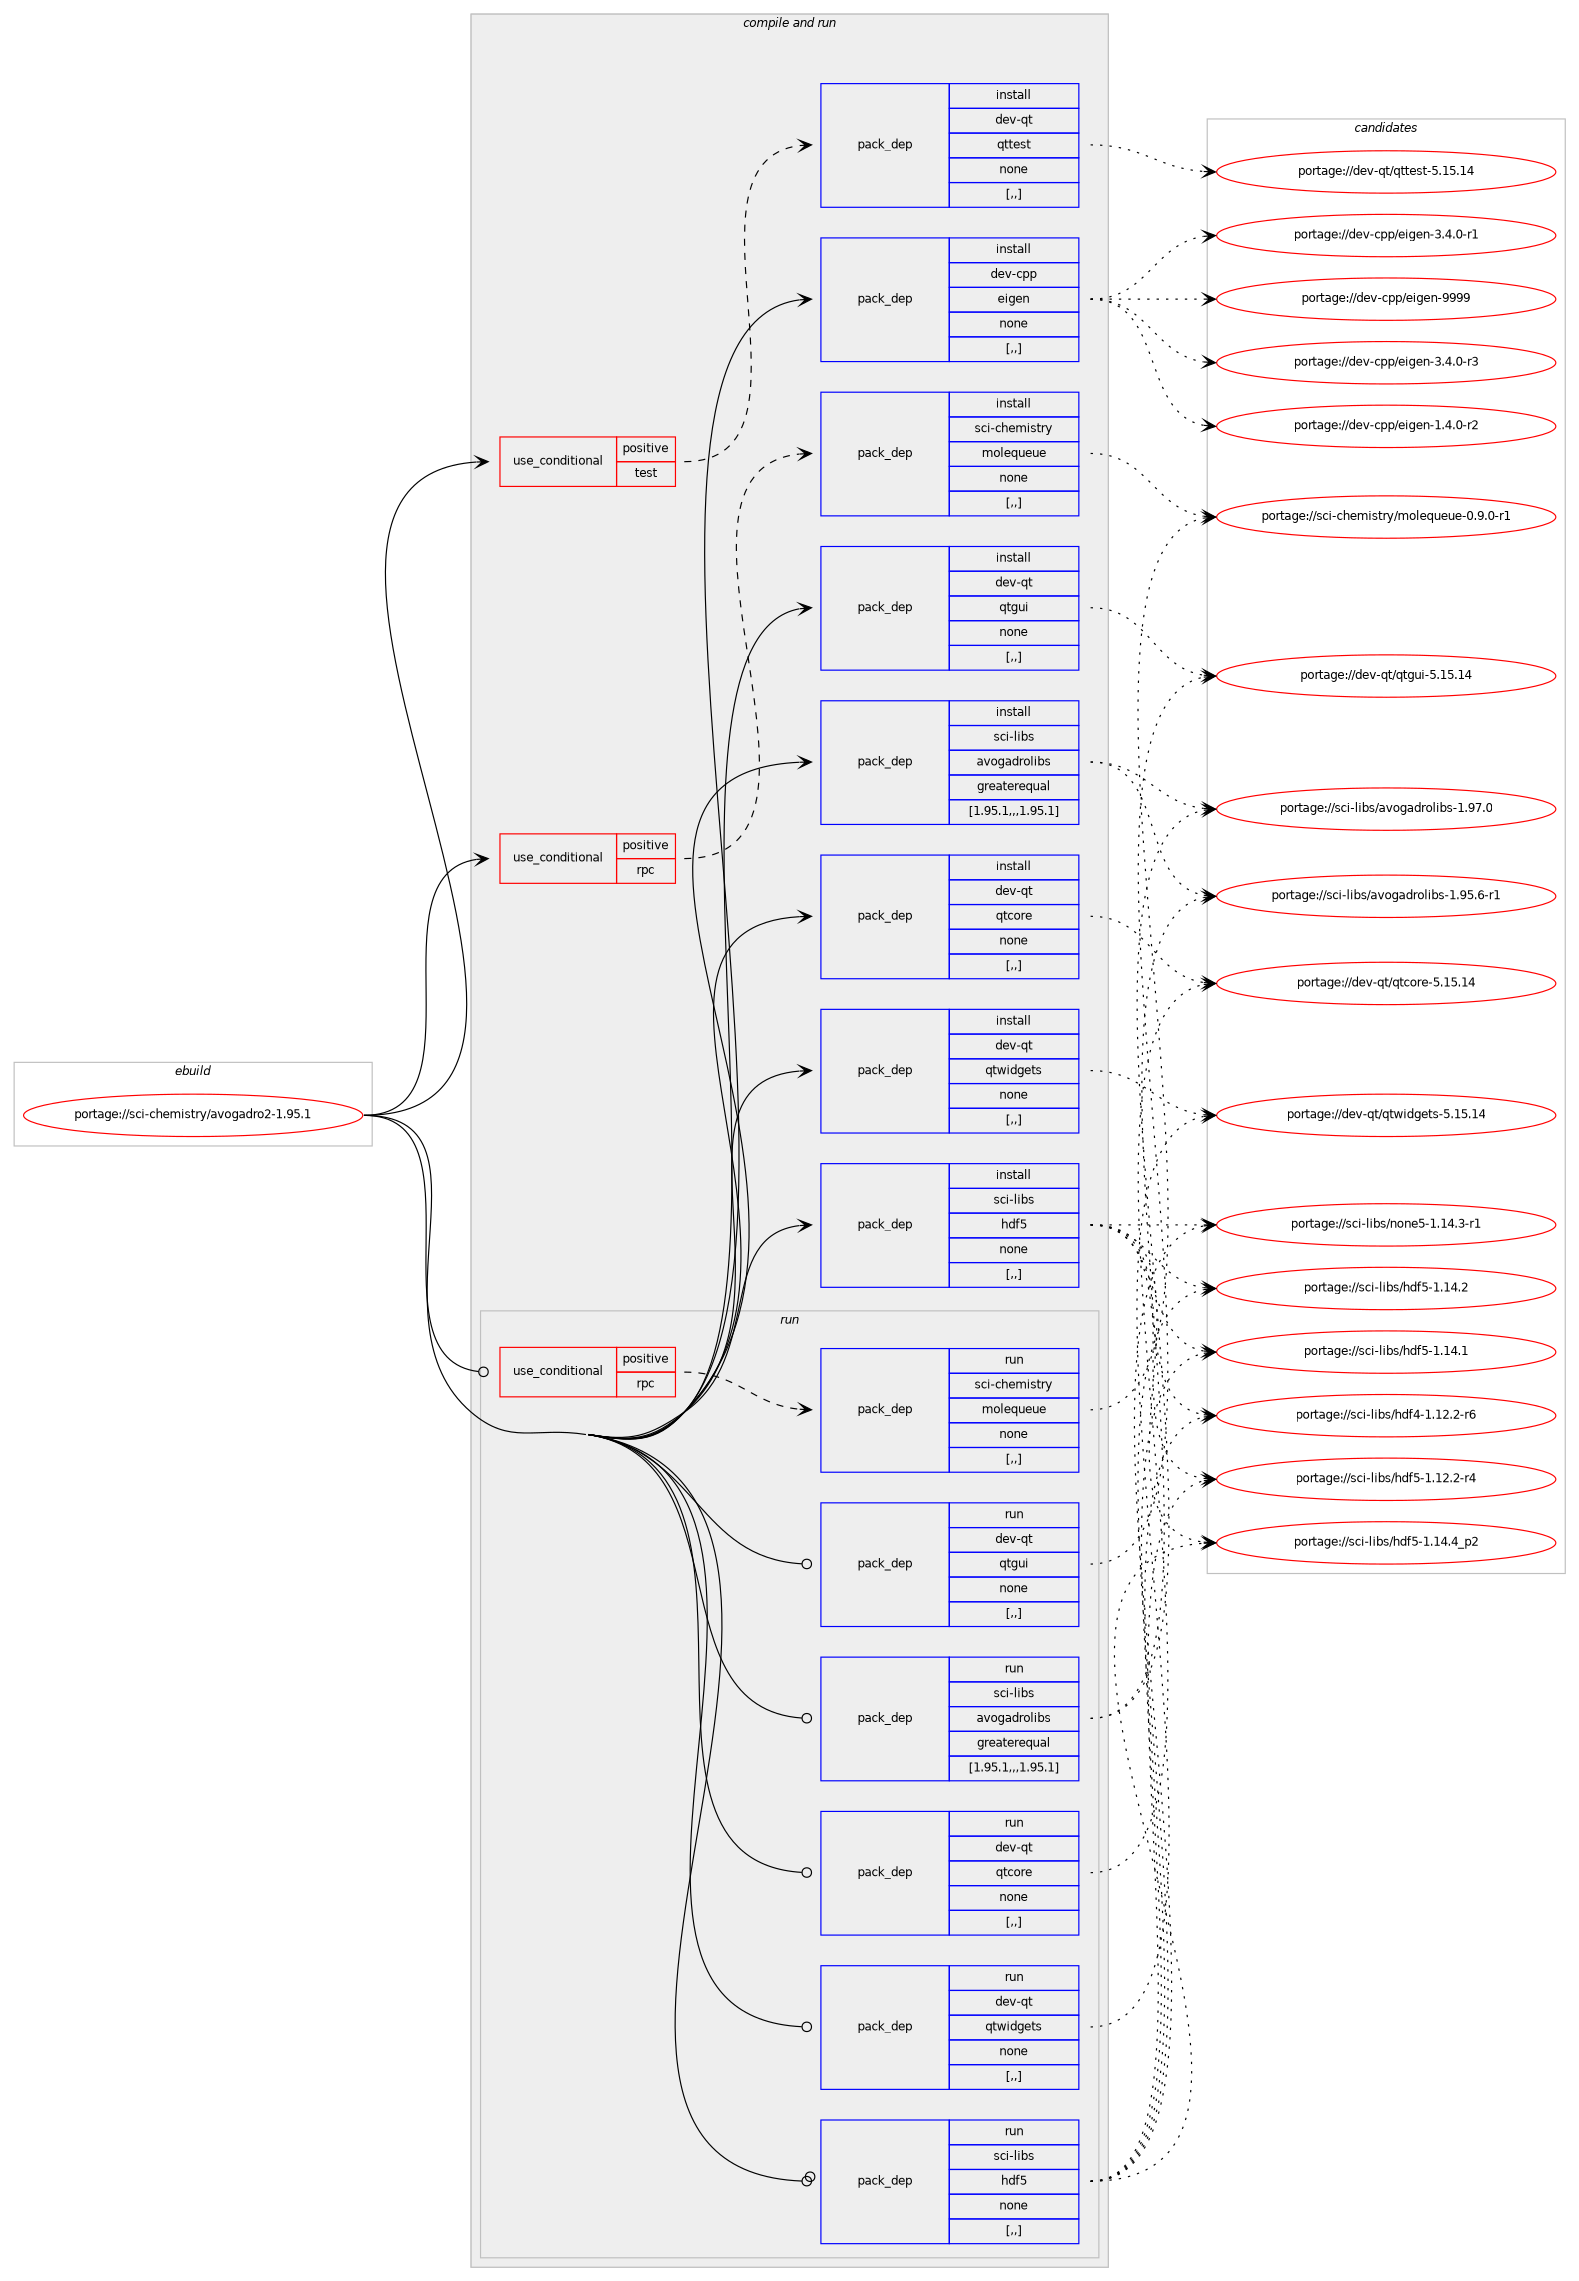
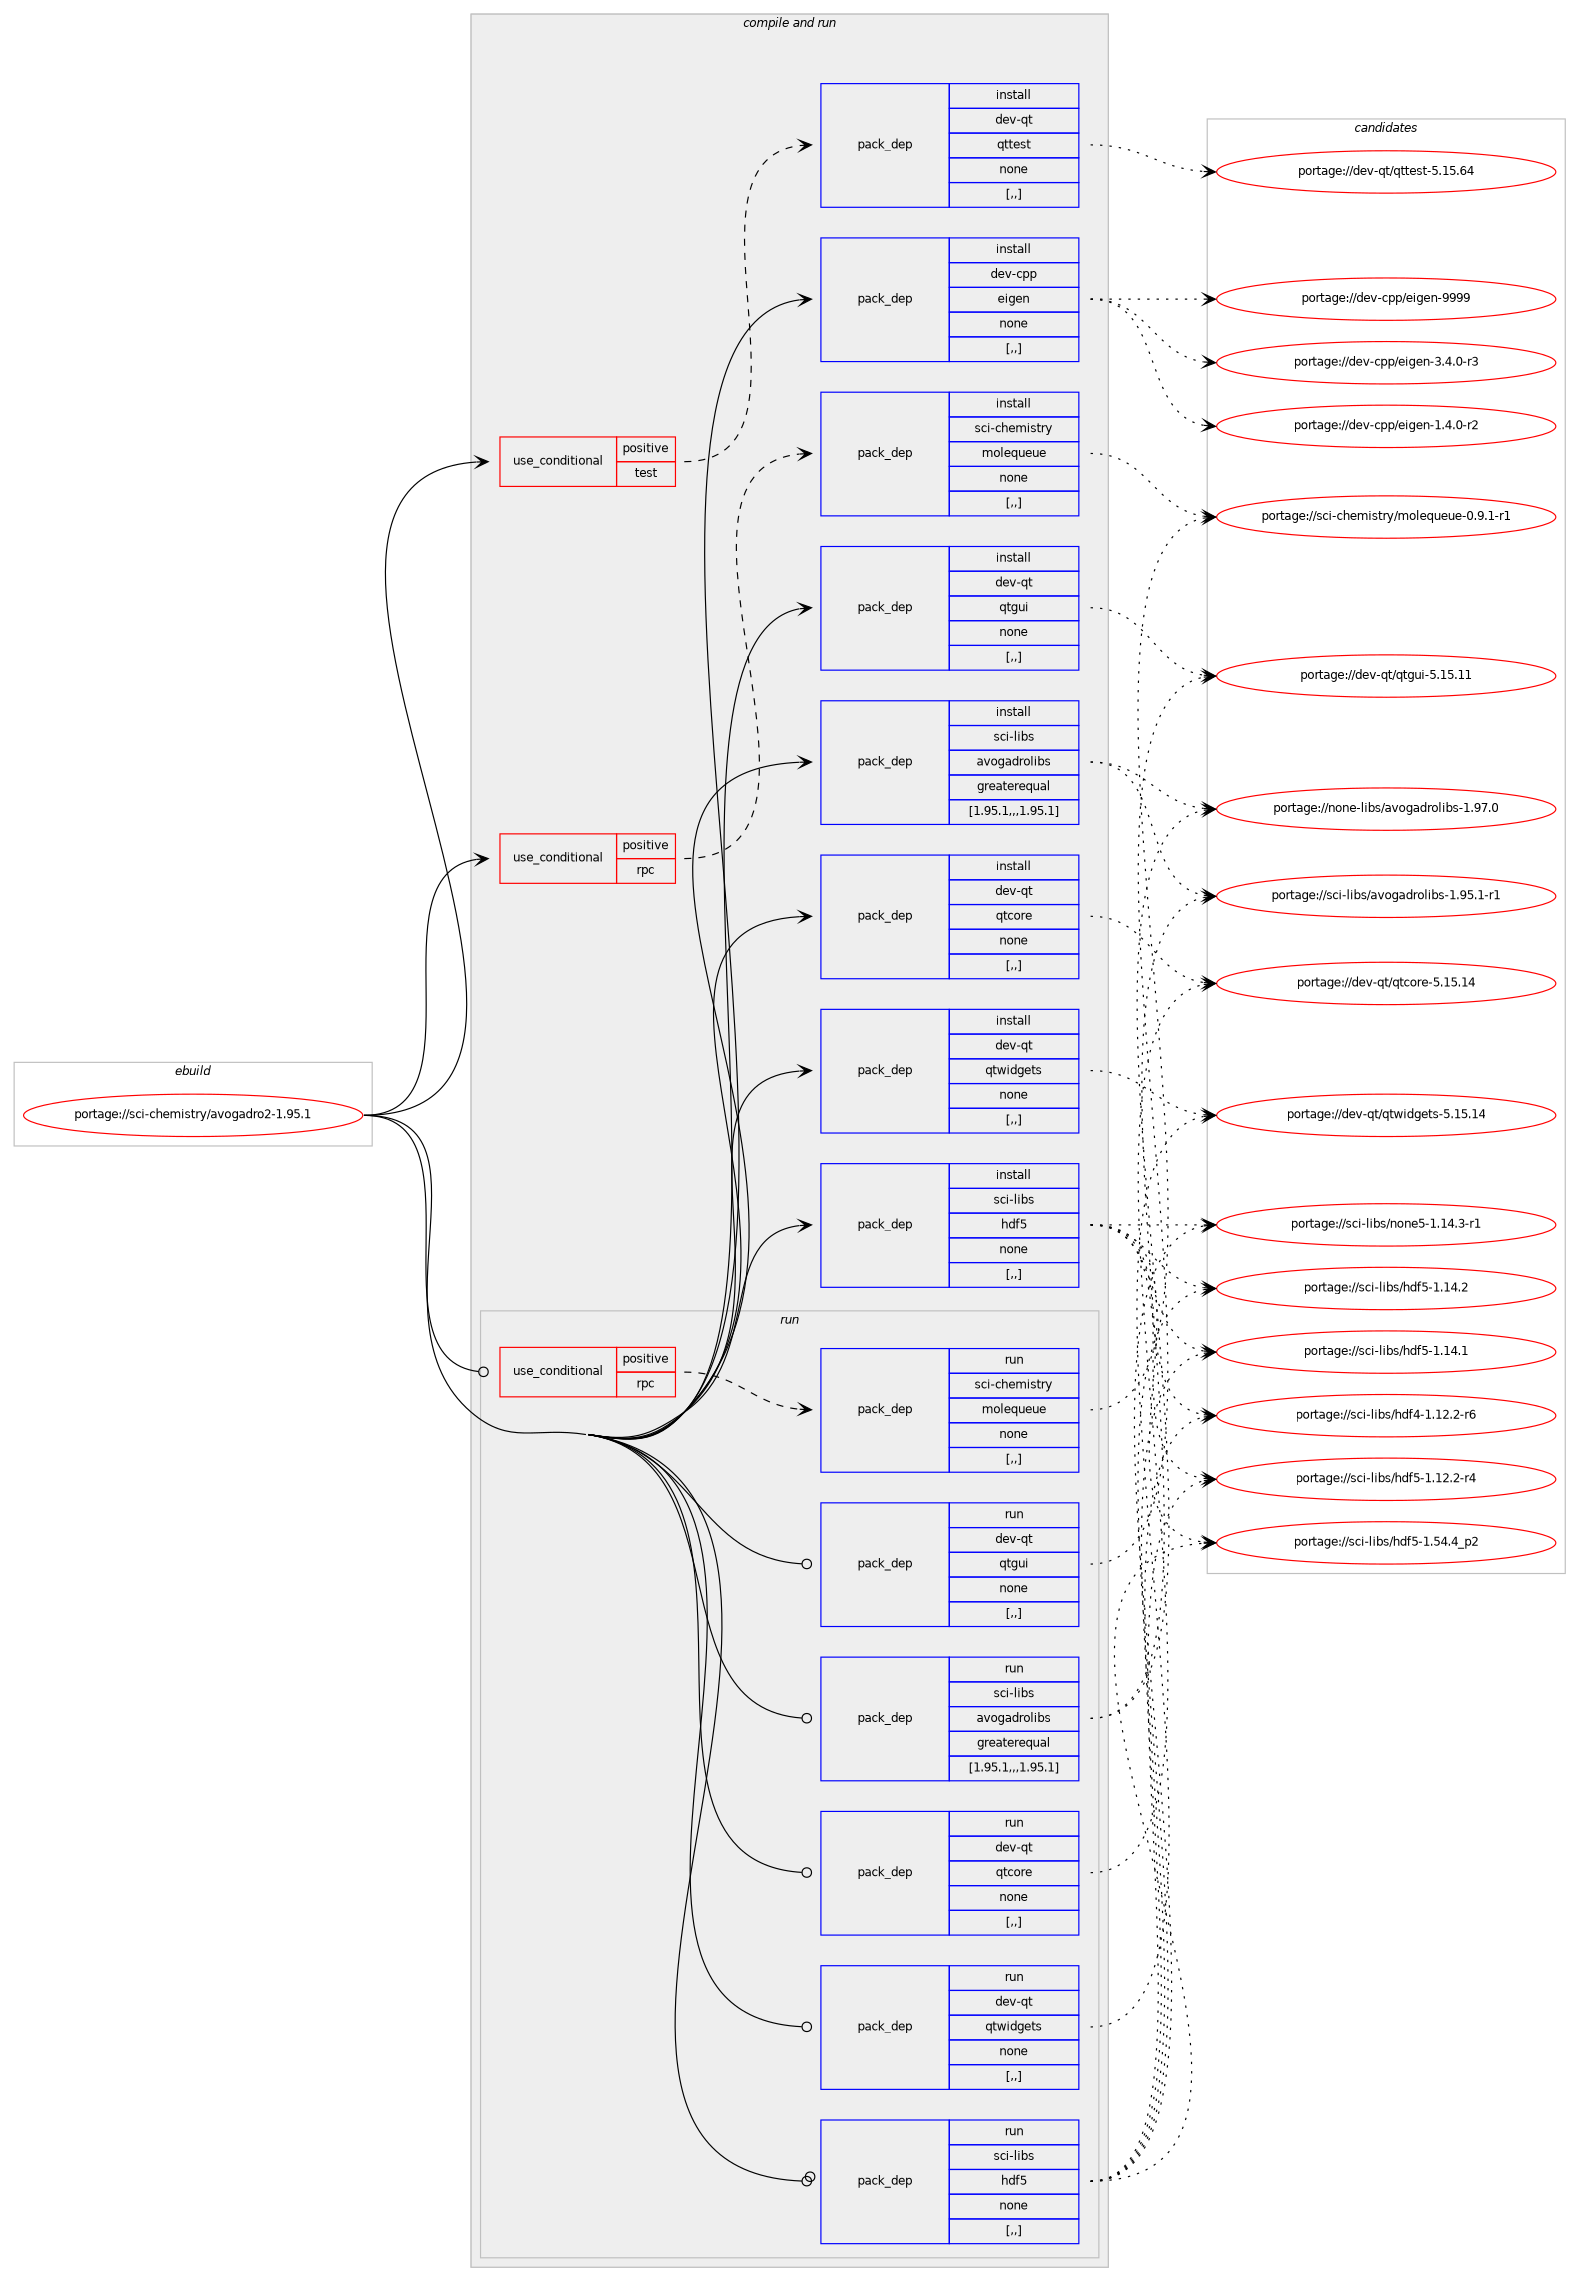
(1386, 172) -> (1386, 172)
(1386, 236) -> none
(1386, 517) -> (1386, 517)
(1386, 676) -> (1386, 676)
(1386, 809) -> (1386, 809)
(1386, 896) -> (1386, 896)
(1386, 1543) -> (1386, 1543)
